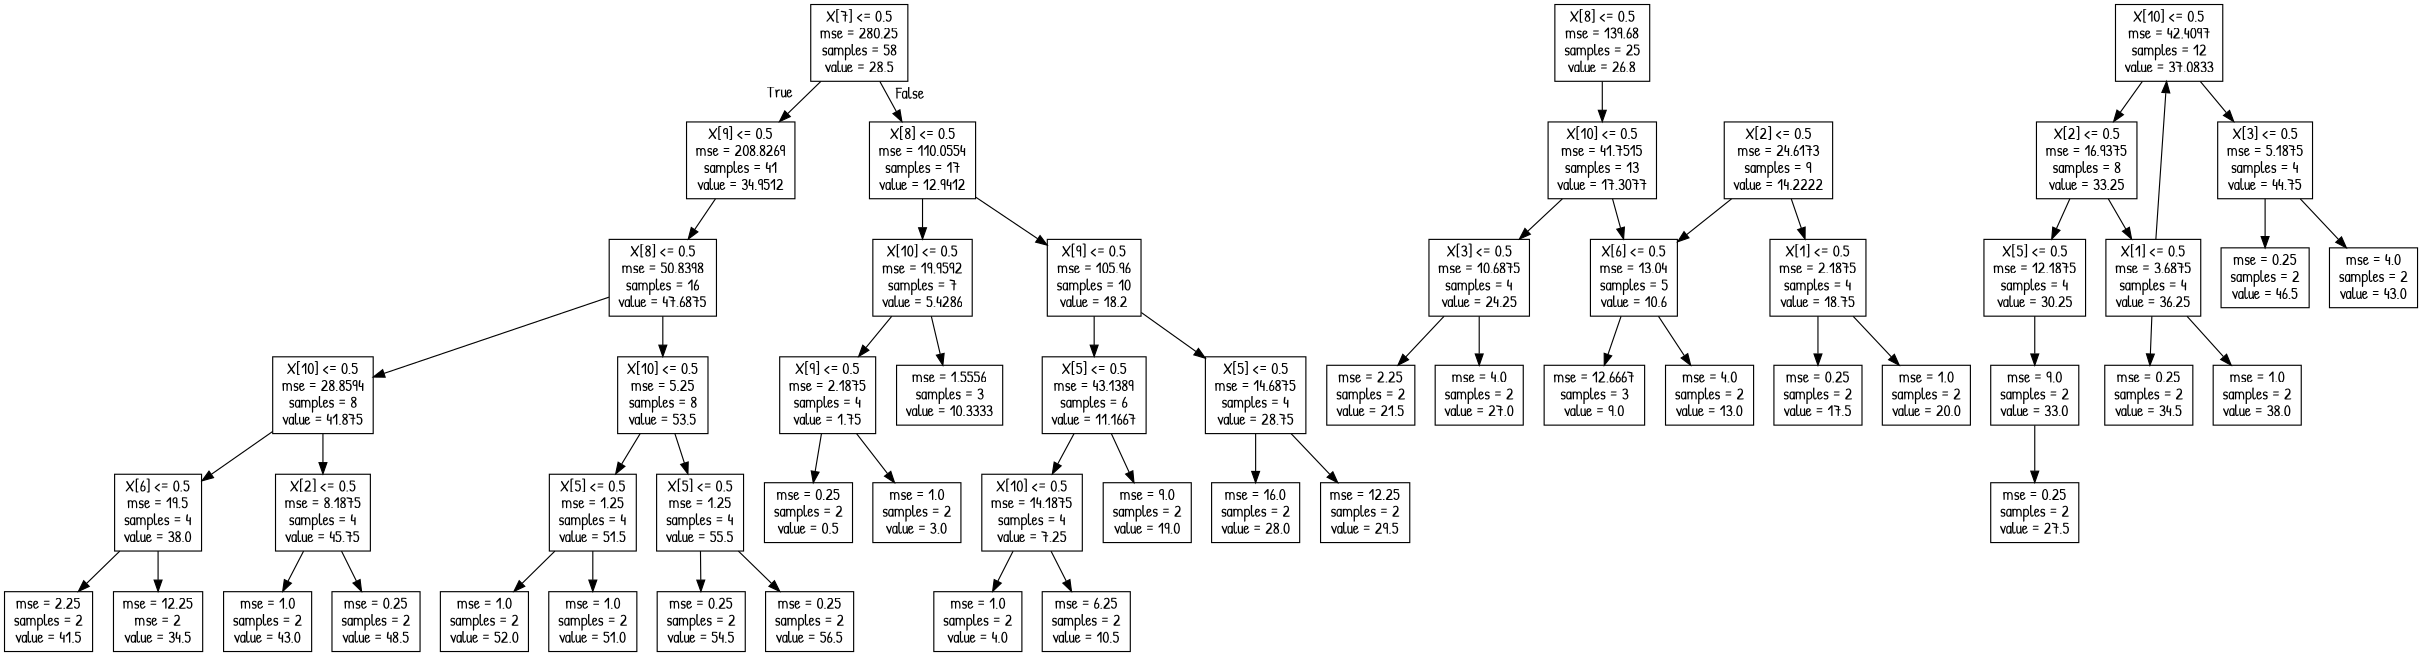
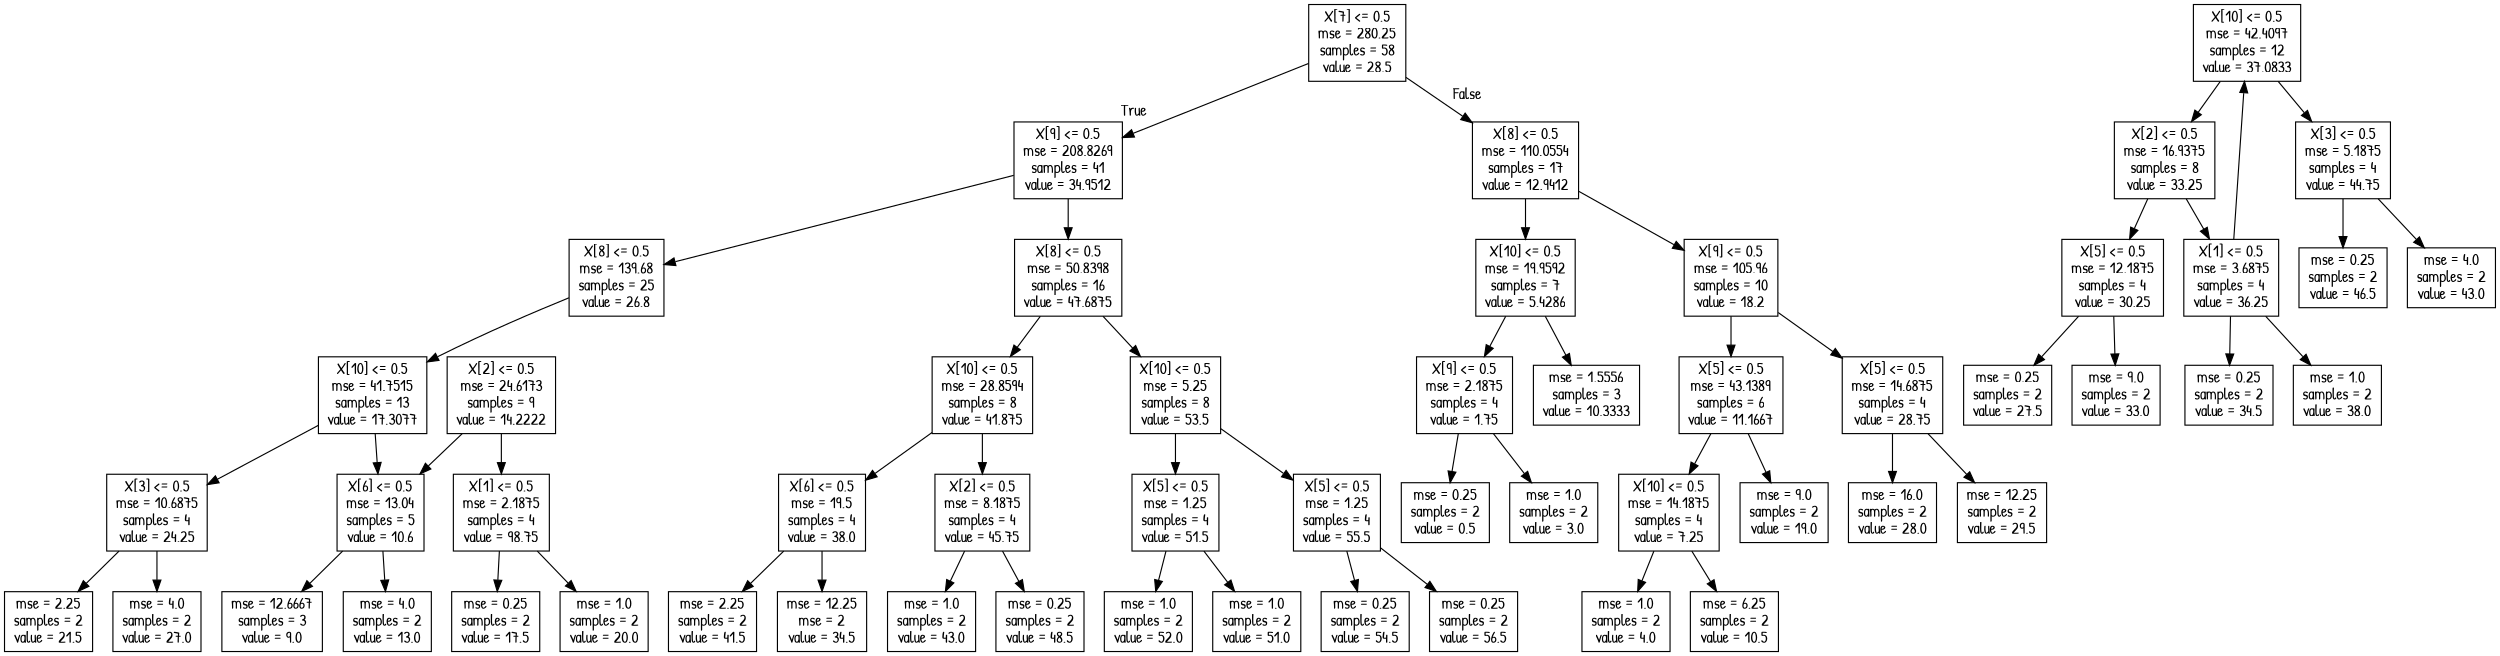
none -> (845, 219)
(1818, 278) -> (501, 513)
(2035, 448) -> (2060, 336)
